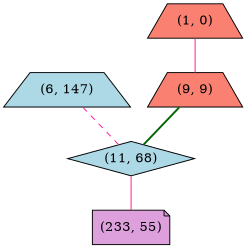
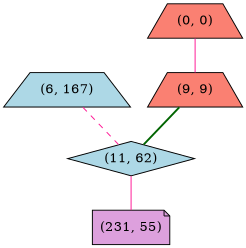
(195, 21) -> (195, 21)
(67, 90) -> (67, 90)
(131, 159) -> (131, 159)
(131, 227) -> (131, 227)
